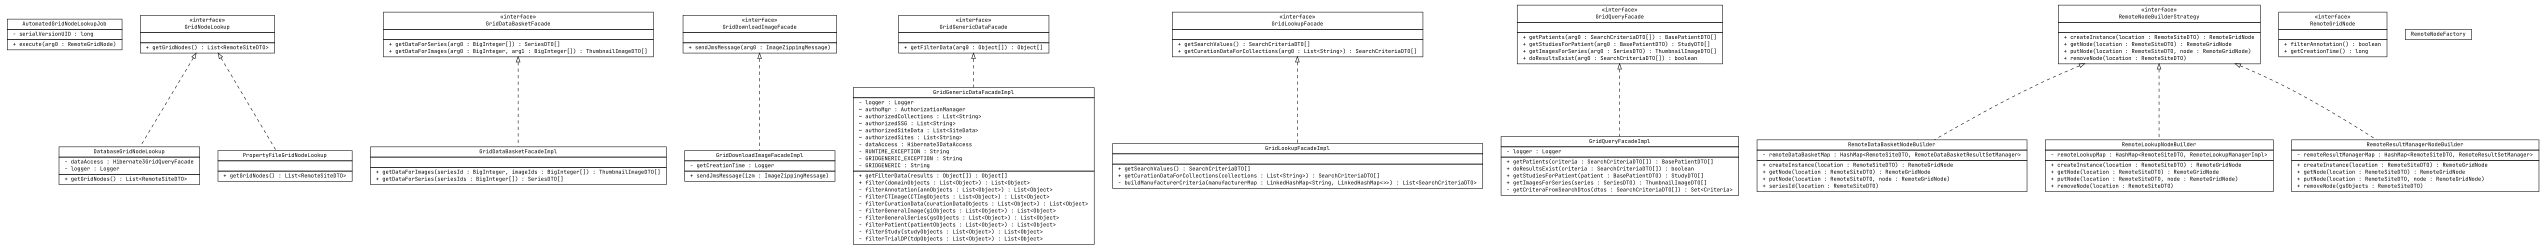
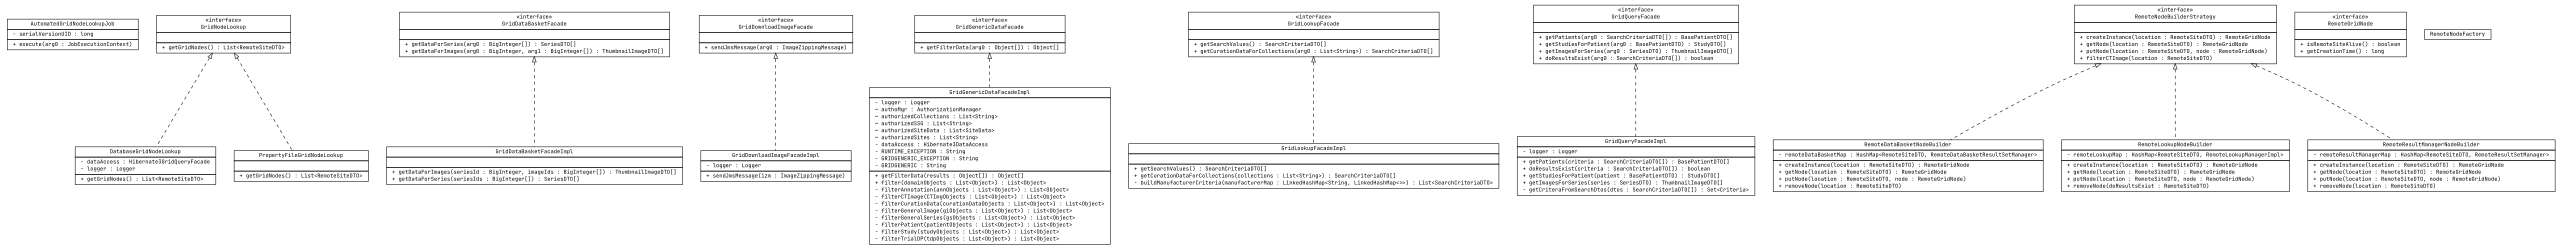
(65, 44) -> (73, 44)
(2333, 44) -> (2351, 44)
(2125, 58) -> (2146, 58)
(732, 166) -> (734, 166)
(1821, 186) -> (1840, 186)
(2112, 186) -> (2138, 186)
(2360, 186) -> (2375, 186)
